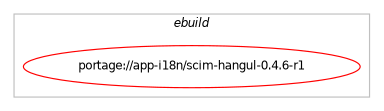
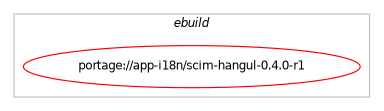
(192, 67) -> (192, 67)
